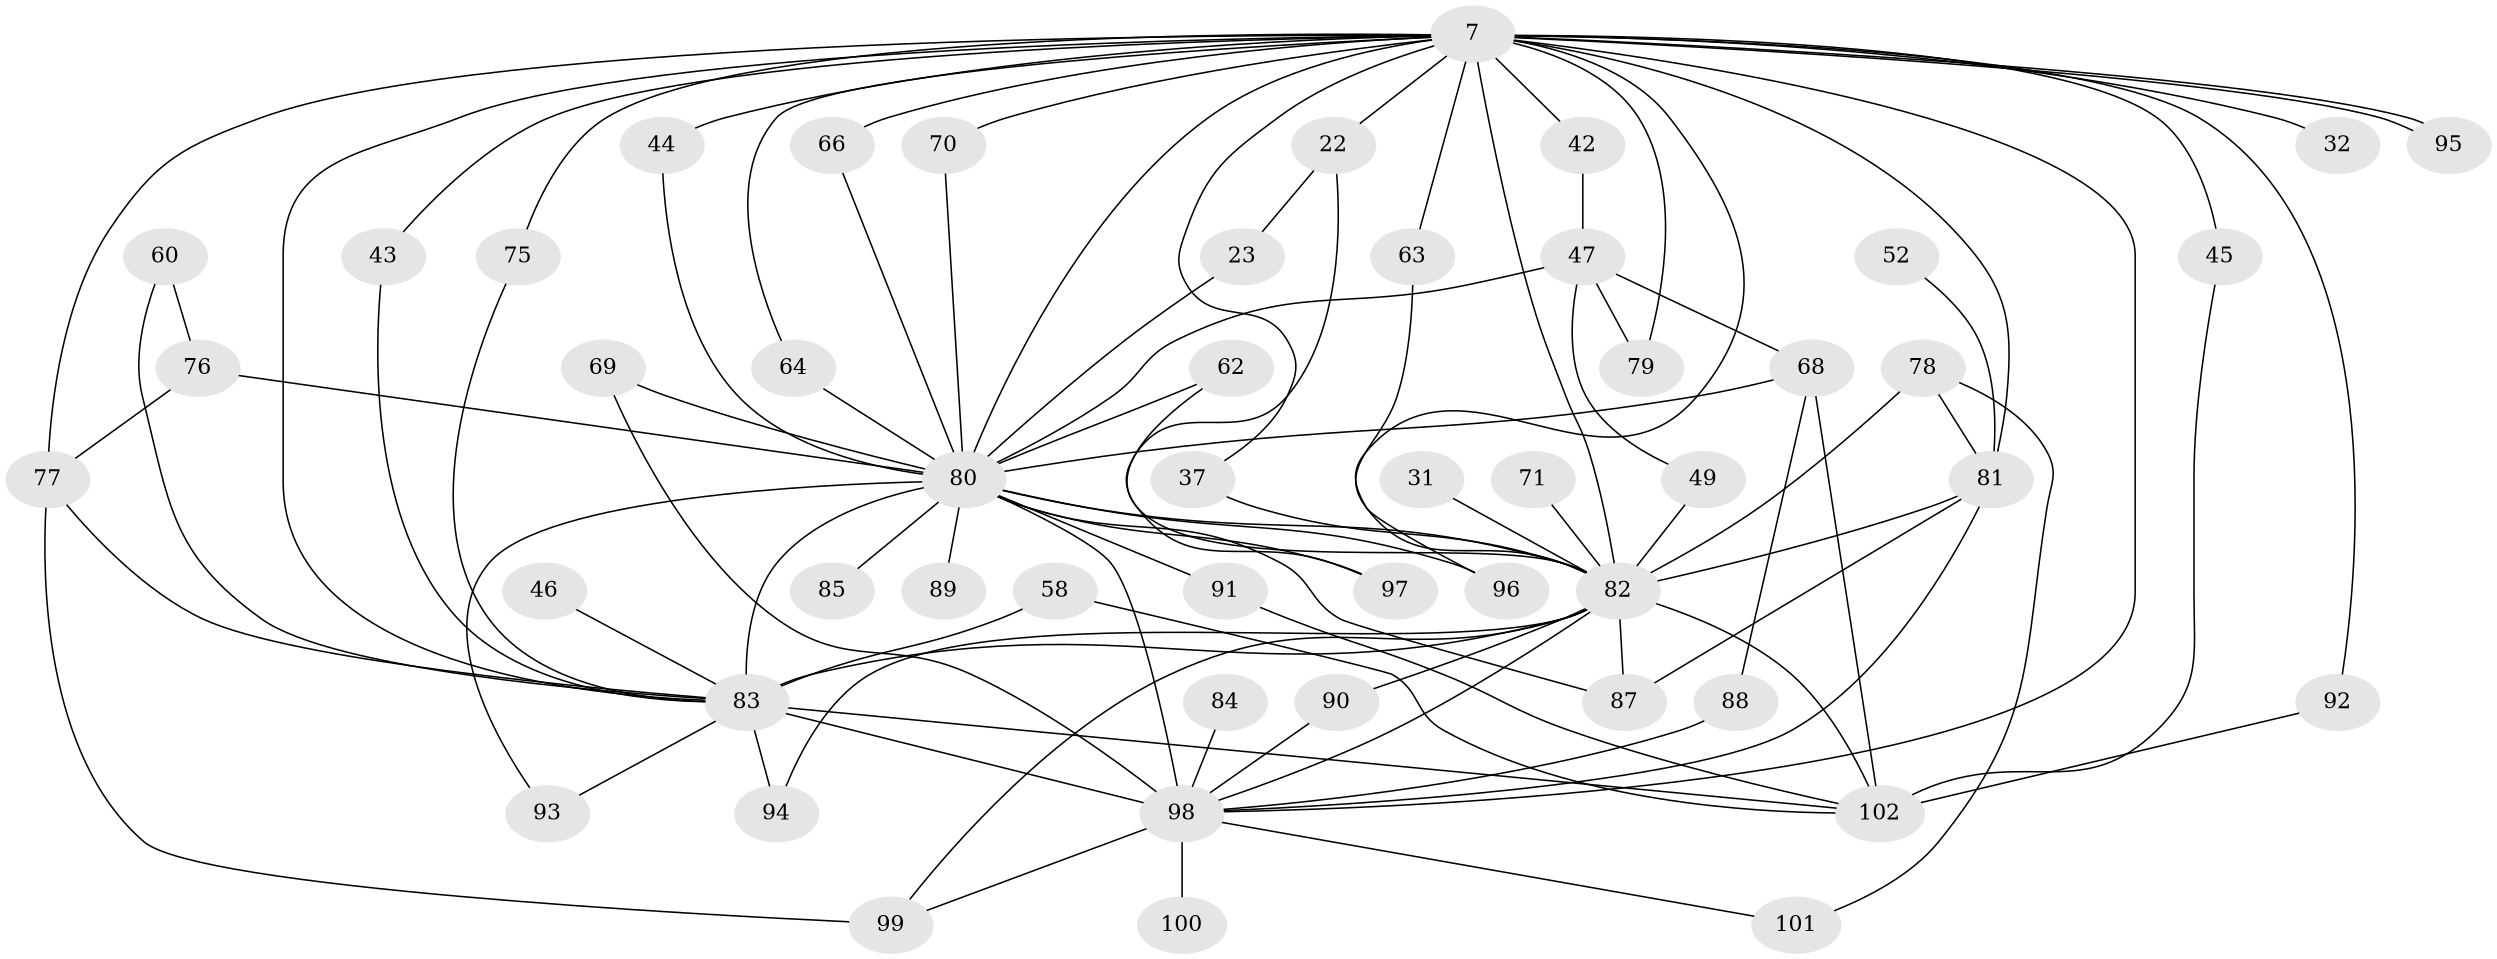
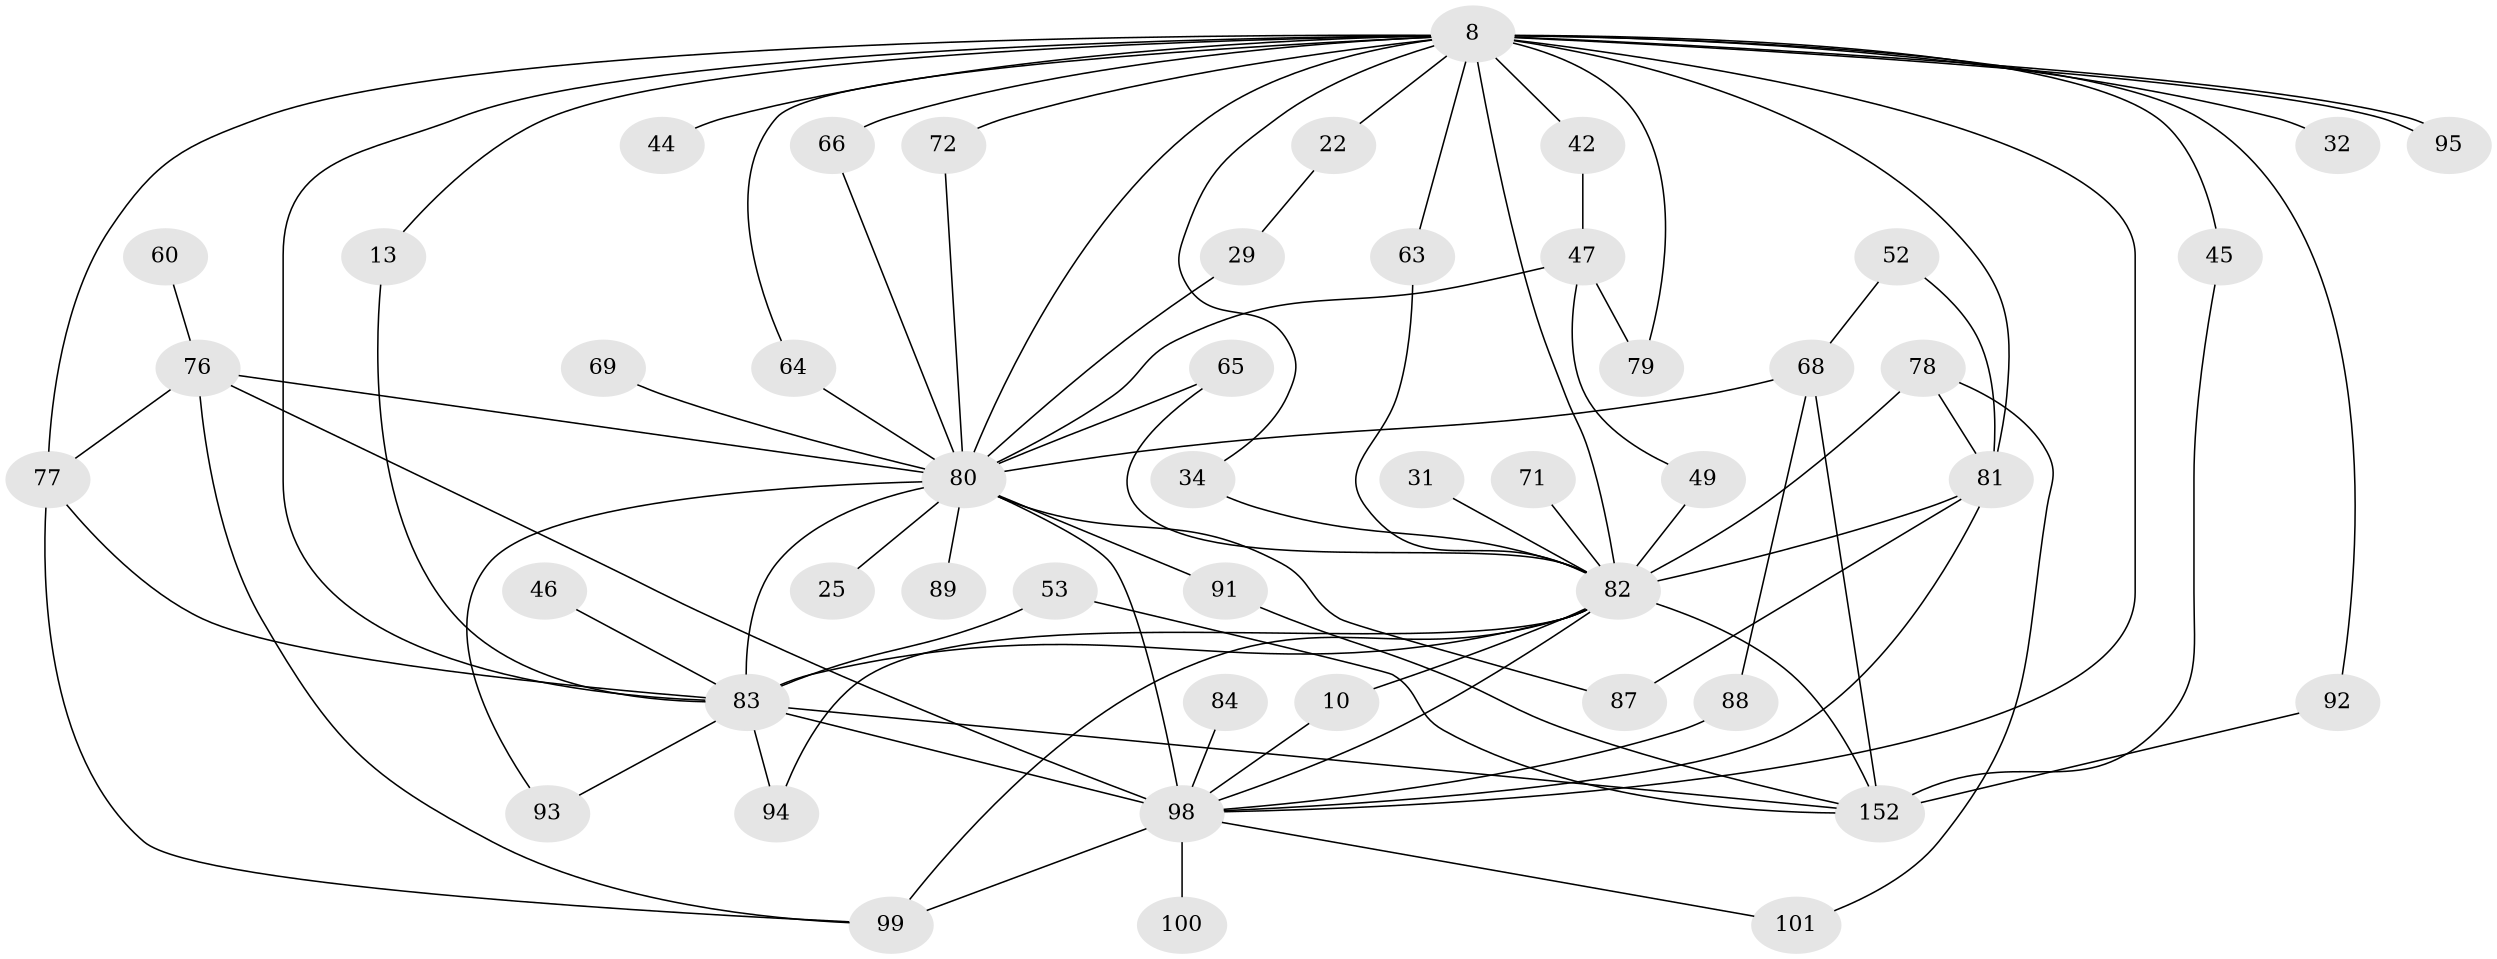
(1473, 34) -> (1473, 34)
(944, 145) -> (944, 145)
(384, 257) -> (384, 257)
(518, 257) -> none
(1242, 257) -> (1242, 257)
(1697, 313) -> (1854, 313)
(1232, 368) -> (1232, 368)
(727, 382) -> none
(1193, 480) -> (1193, 480)
(1296, 526) -> none
(832, 591) -> (832, 591)
(1055, 591) -> (1055, 591)
(1396, 591) -> none
(1507, 591) -> none
(278, 627) -> none
(1621, 647) -> none
(842, 648) -> (683, 604)
(1337, 702) -> (1337, 702)
none -> (410, 794)
(1880, 814) -> (1880, 814)
